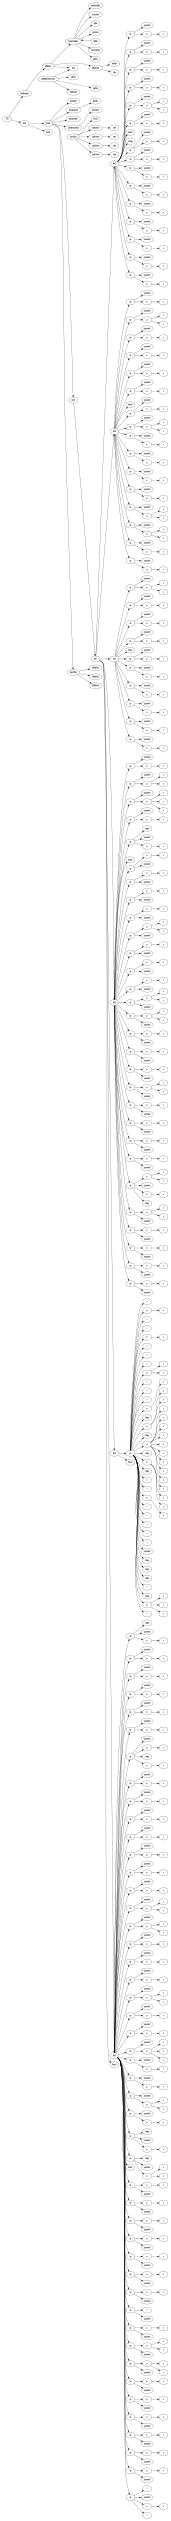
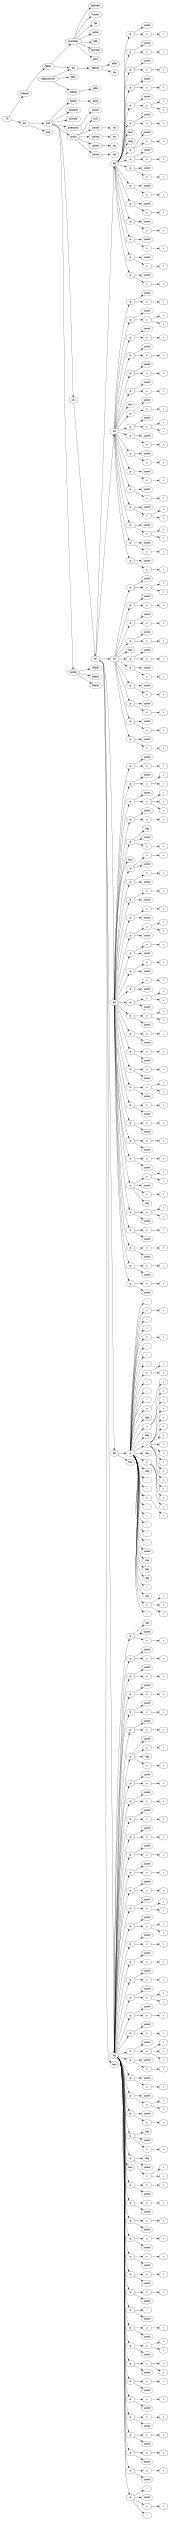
(87, 40) -> (85, 42)
(71, 63) -> (82, 68)
(73, 84) -> (84, 90)
(84, 106) -> (84, 101)
none -> (60, 129)
